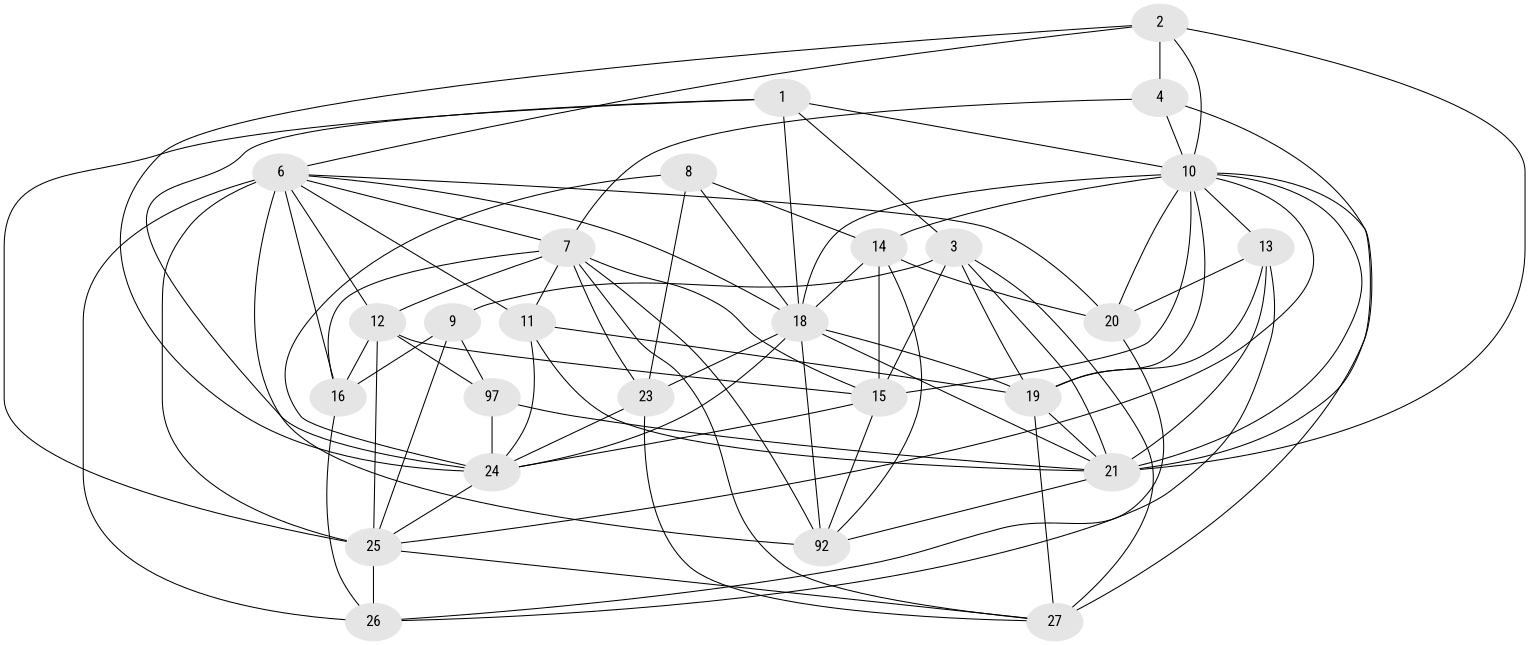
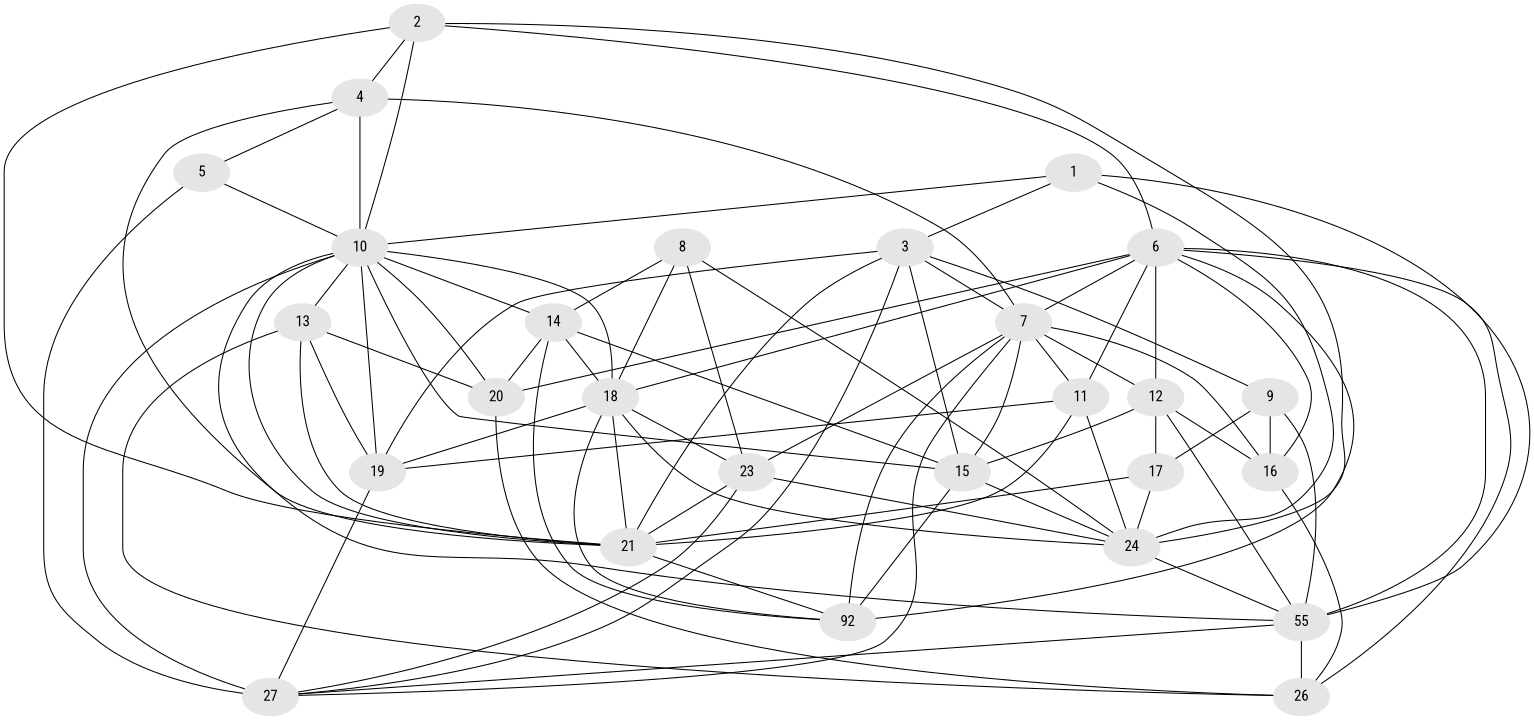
none -> (202, 173)
(790, 196) -> none
none -> (962, 284)
(492, 397) -> (1156, 472)
(1073, 435) -> (688, 510)
(373, 547) -> (1301, 622)
